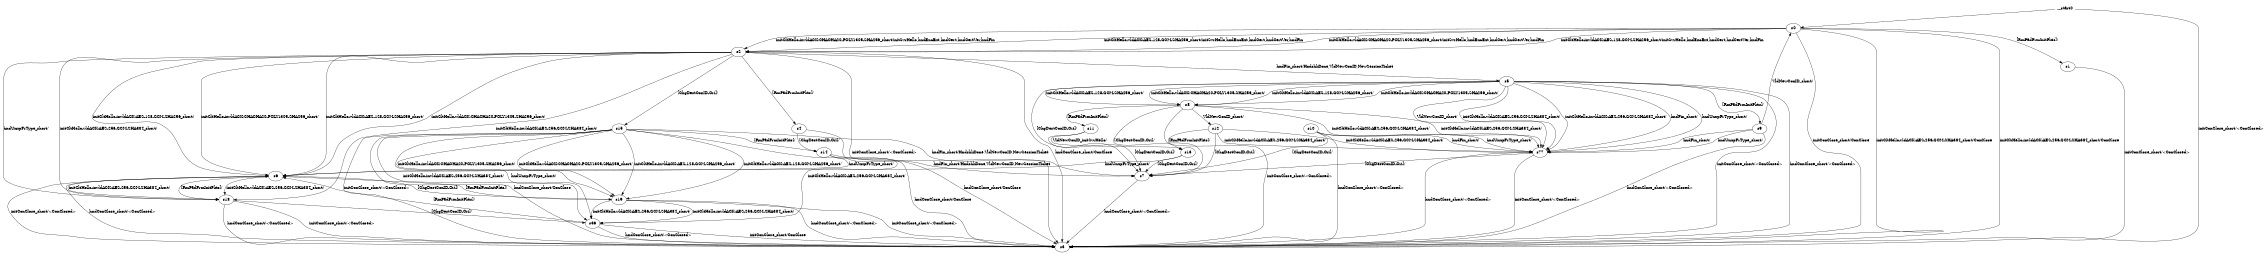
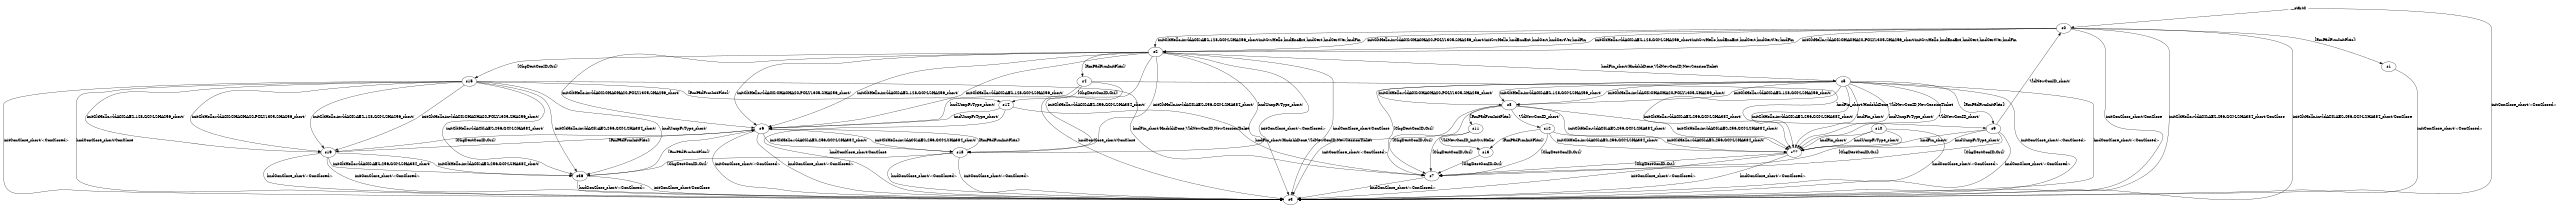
none -> (1693, 86)
none -> (1728, 167)
(914, 169) -> (941, 117)
